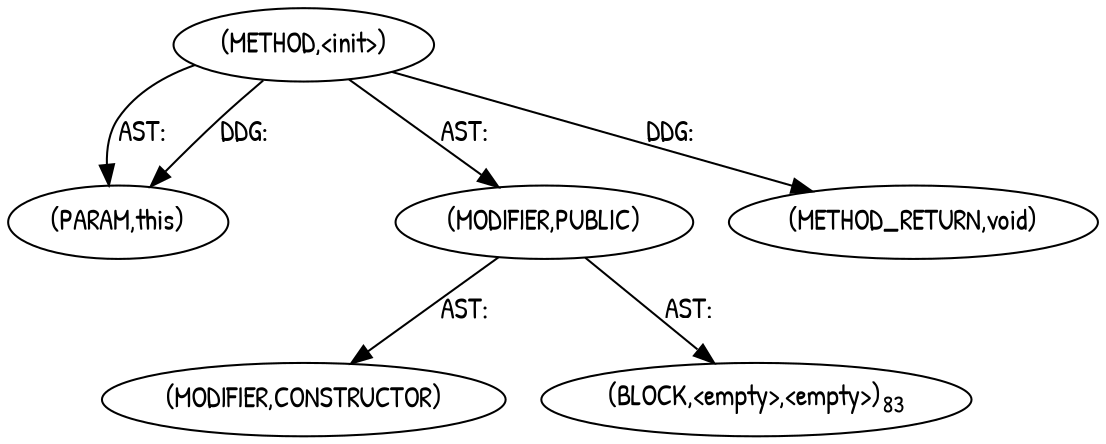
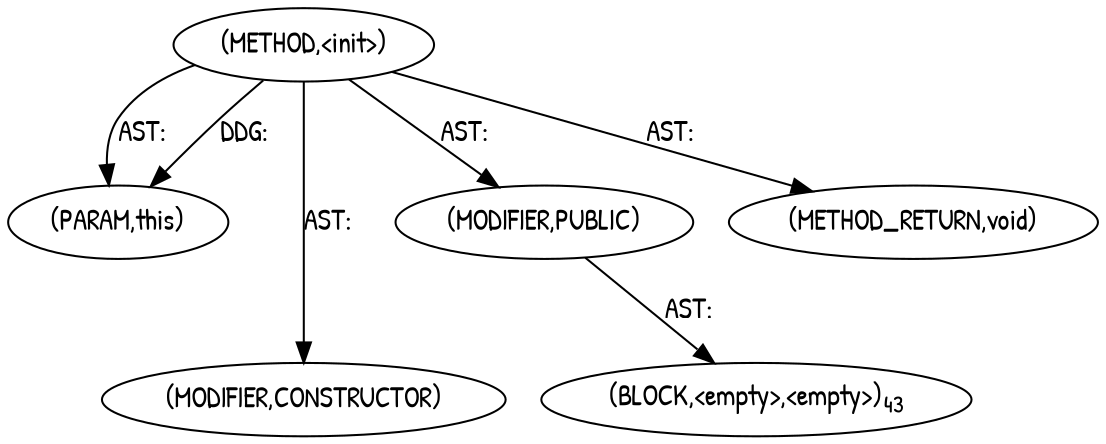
(674, 134) -> (674, 134)
(433, 304) -> (304, 212)
(894, 397) -> (894, 397)
